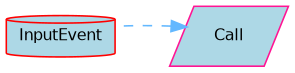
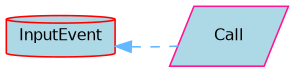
(143, 26) -> (156, 47)
